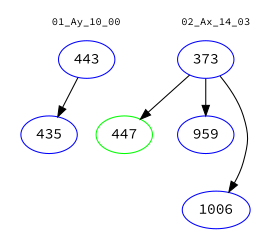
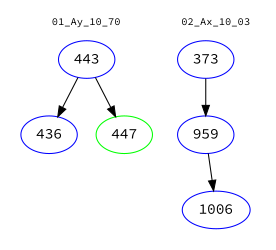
(87, 22) -> (87, 22)
(216, 22) -> (216, 22)
(176, 87) -> (103, 92)
(246, 127) -> (210, 167)
(49, 135) -> (49, 135)
